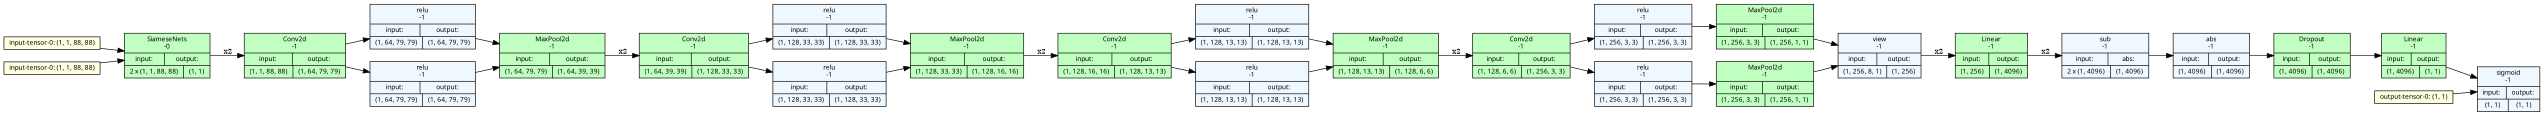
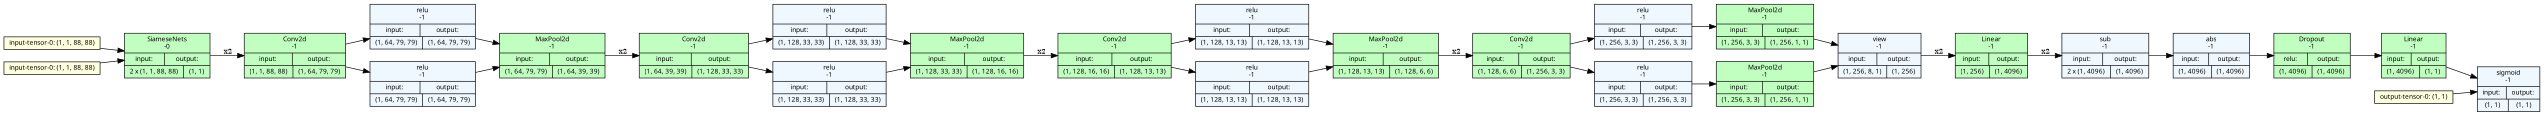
(2128, 59) -> (2126, 59)
(2292, 59) -> (2291, 59)
